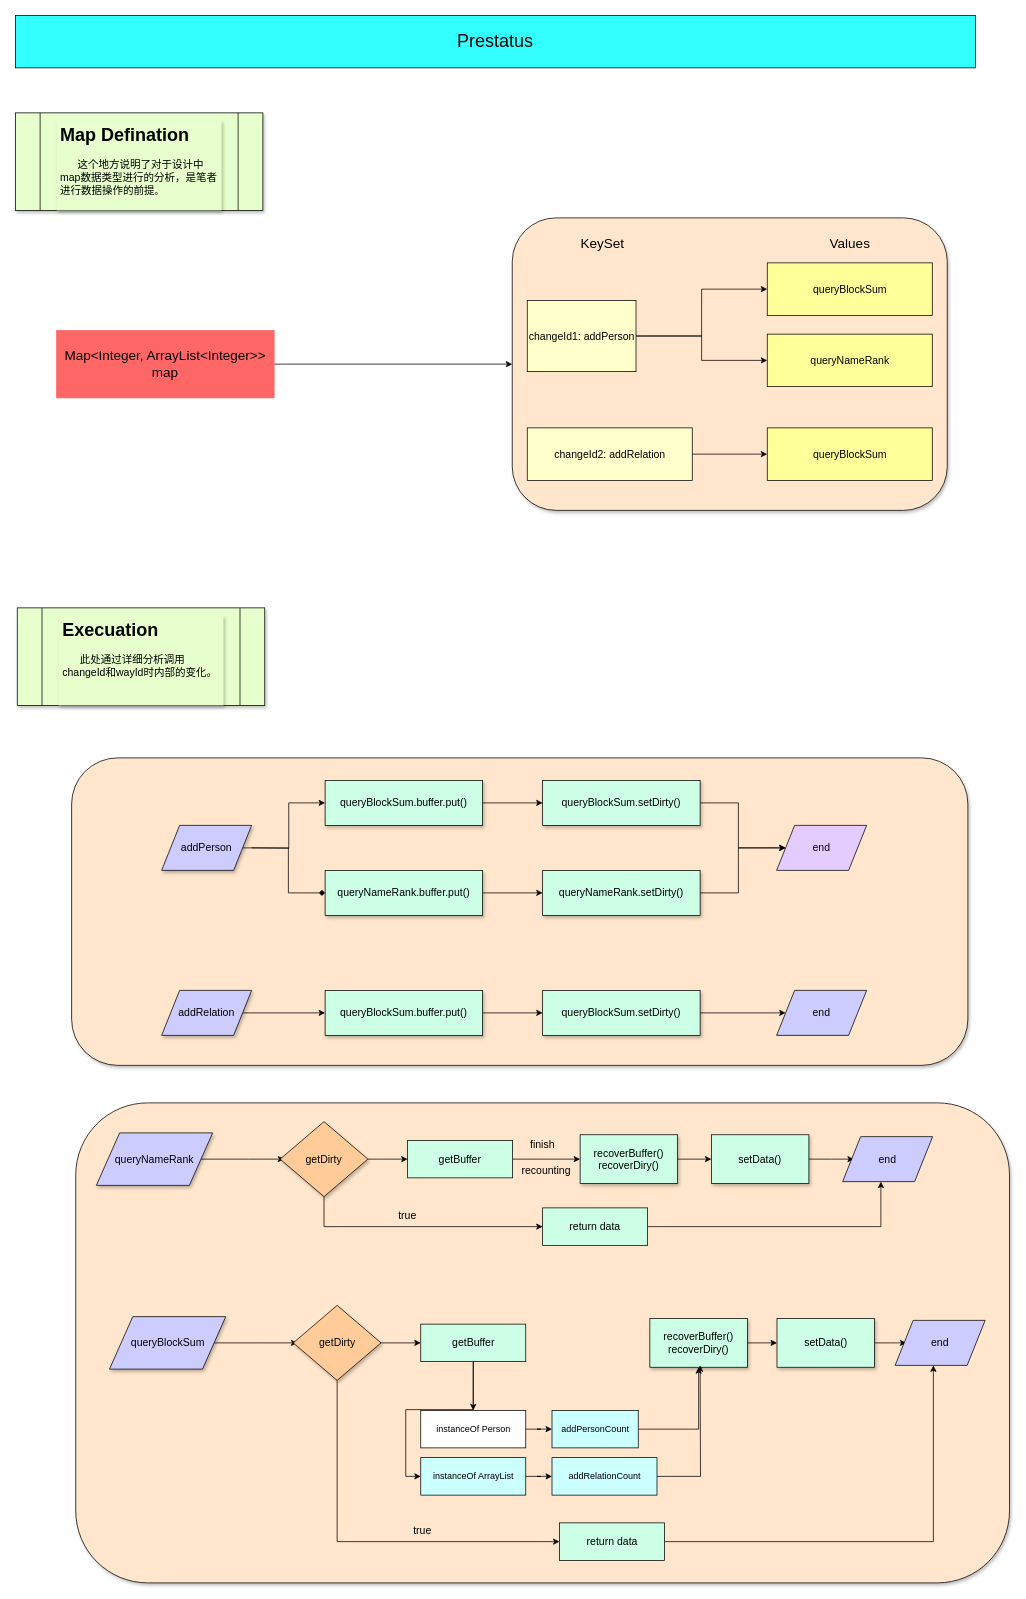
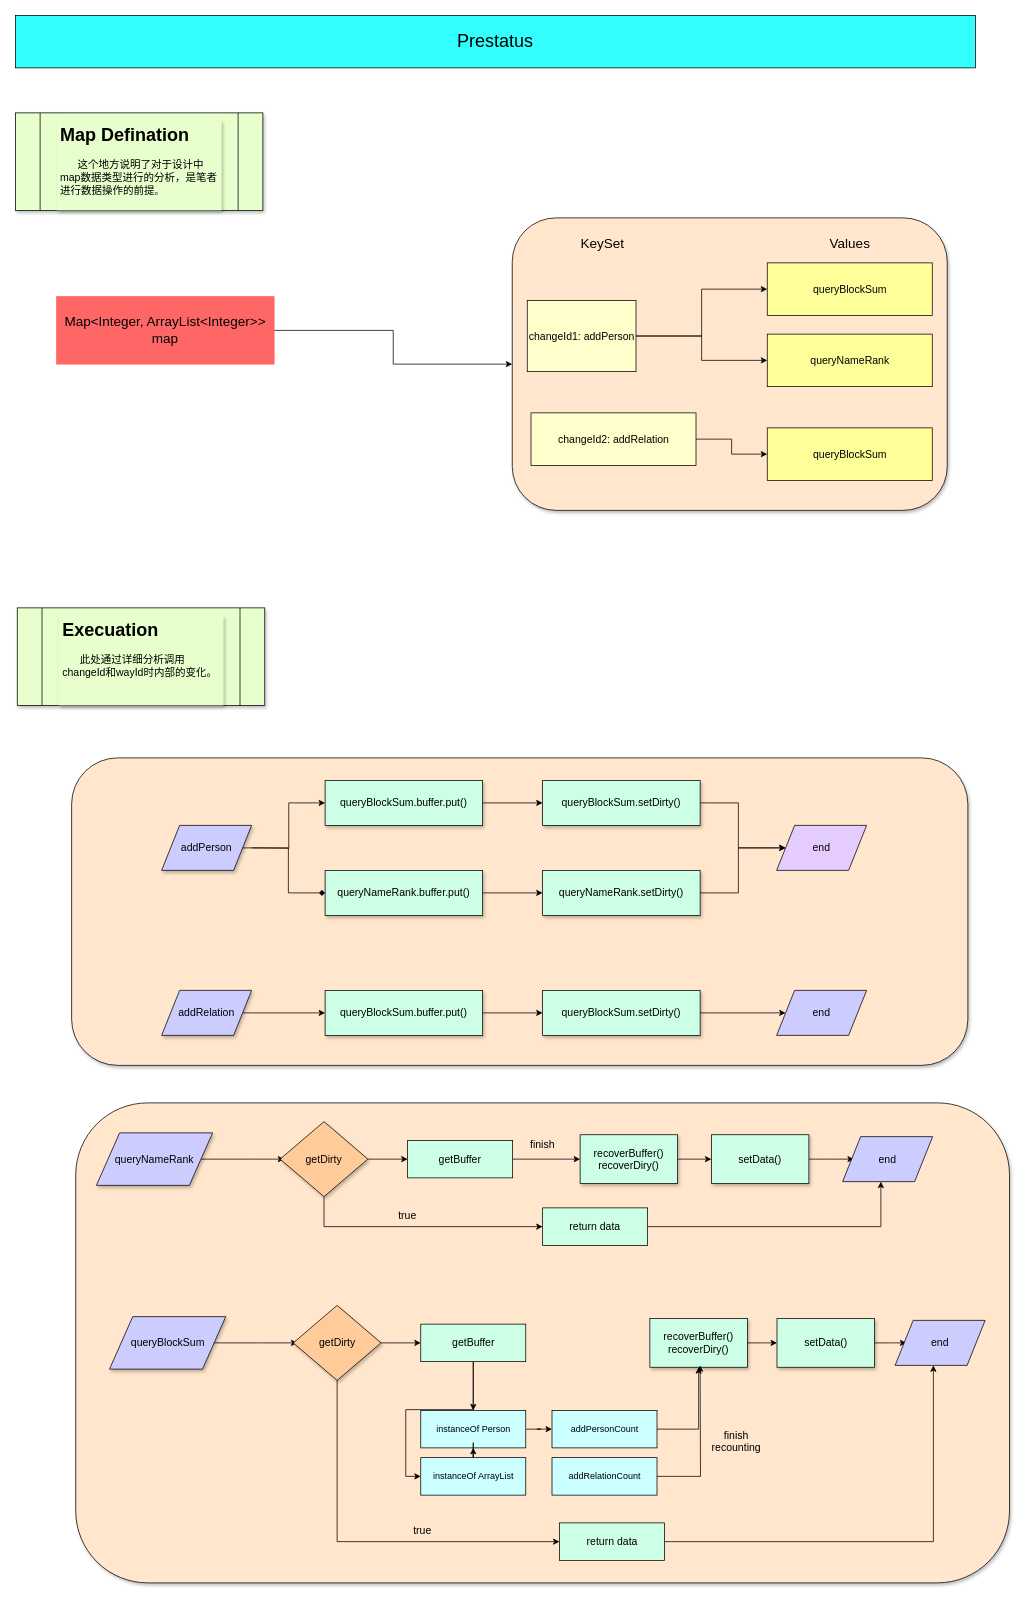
(165, 364) -> (165, 330)
(610, 454) -> (614, 439)
(546, 1170) -> none
(473, 1429) -> (473, 1429)
(595, 1429) -> (605, 1429)
none -> (737, 1441)
(540, 1476) -> (473, 1443)
